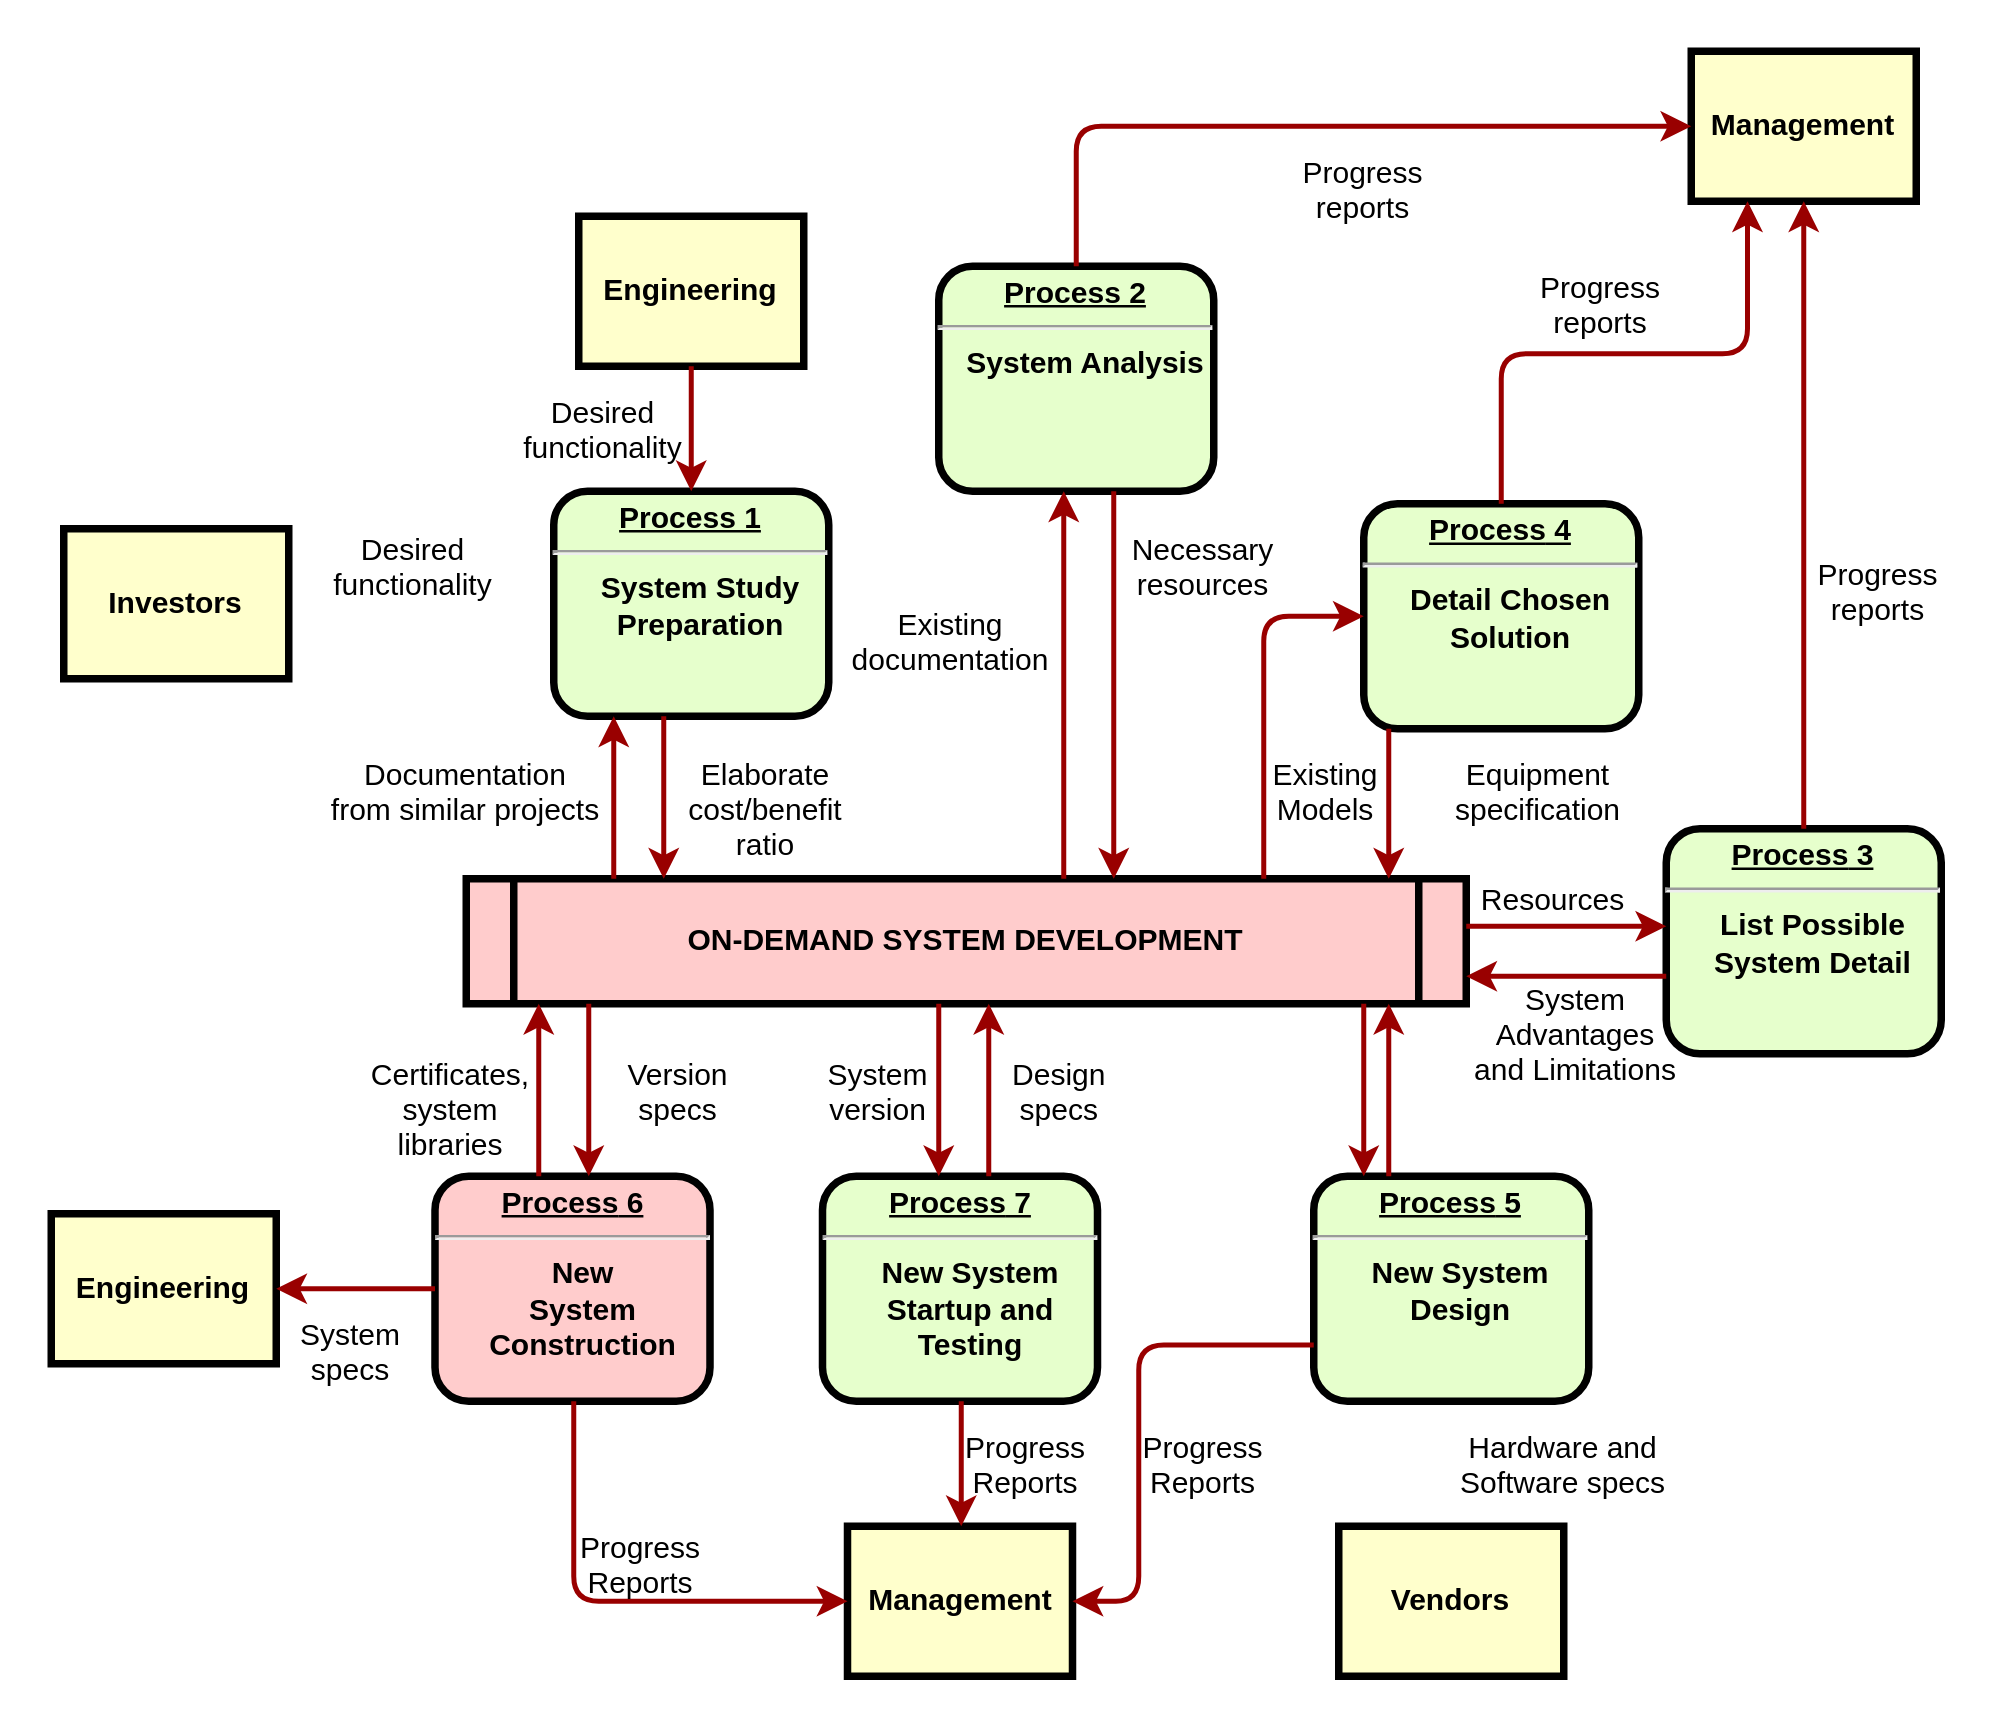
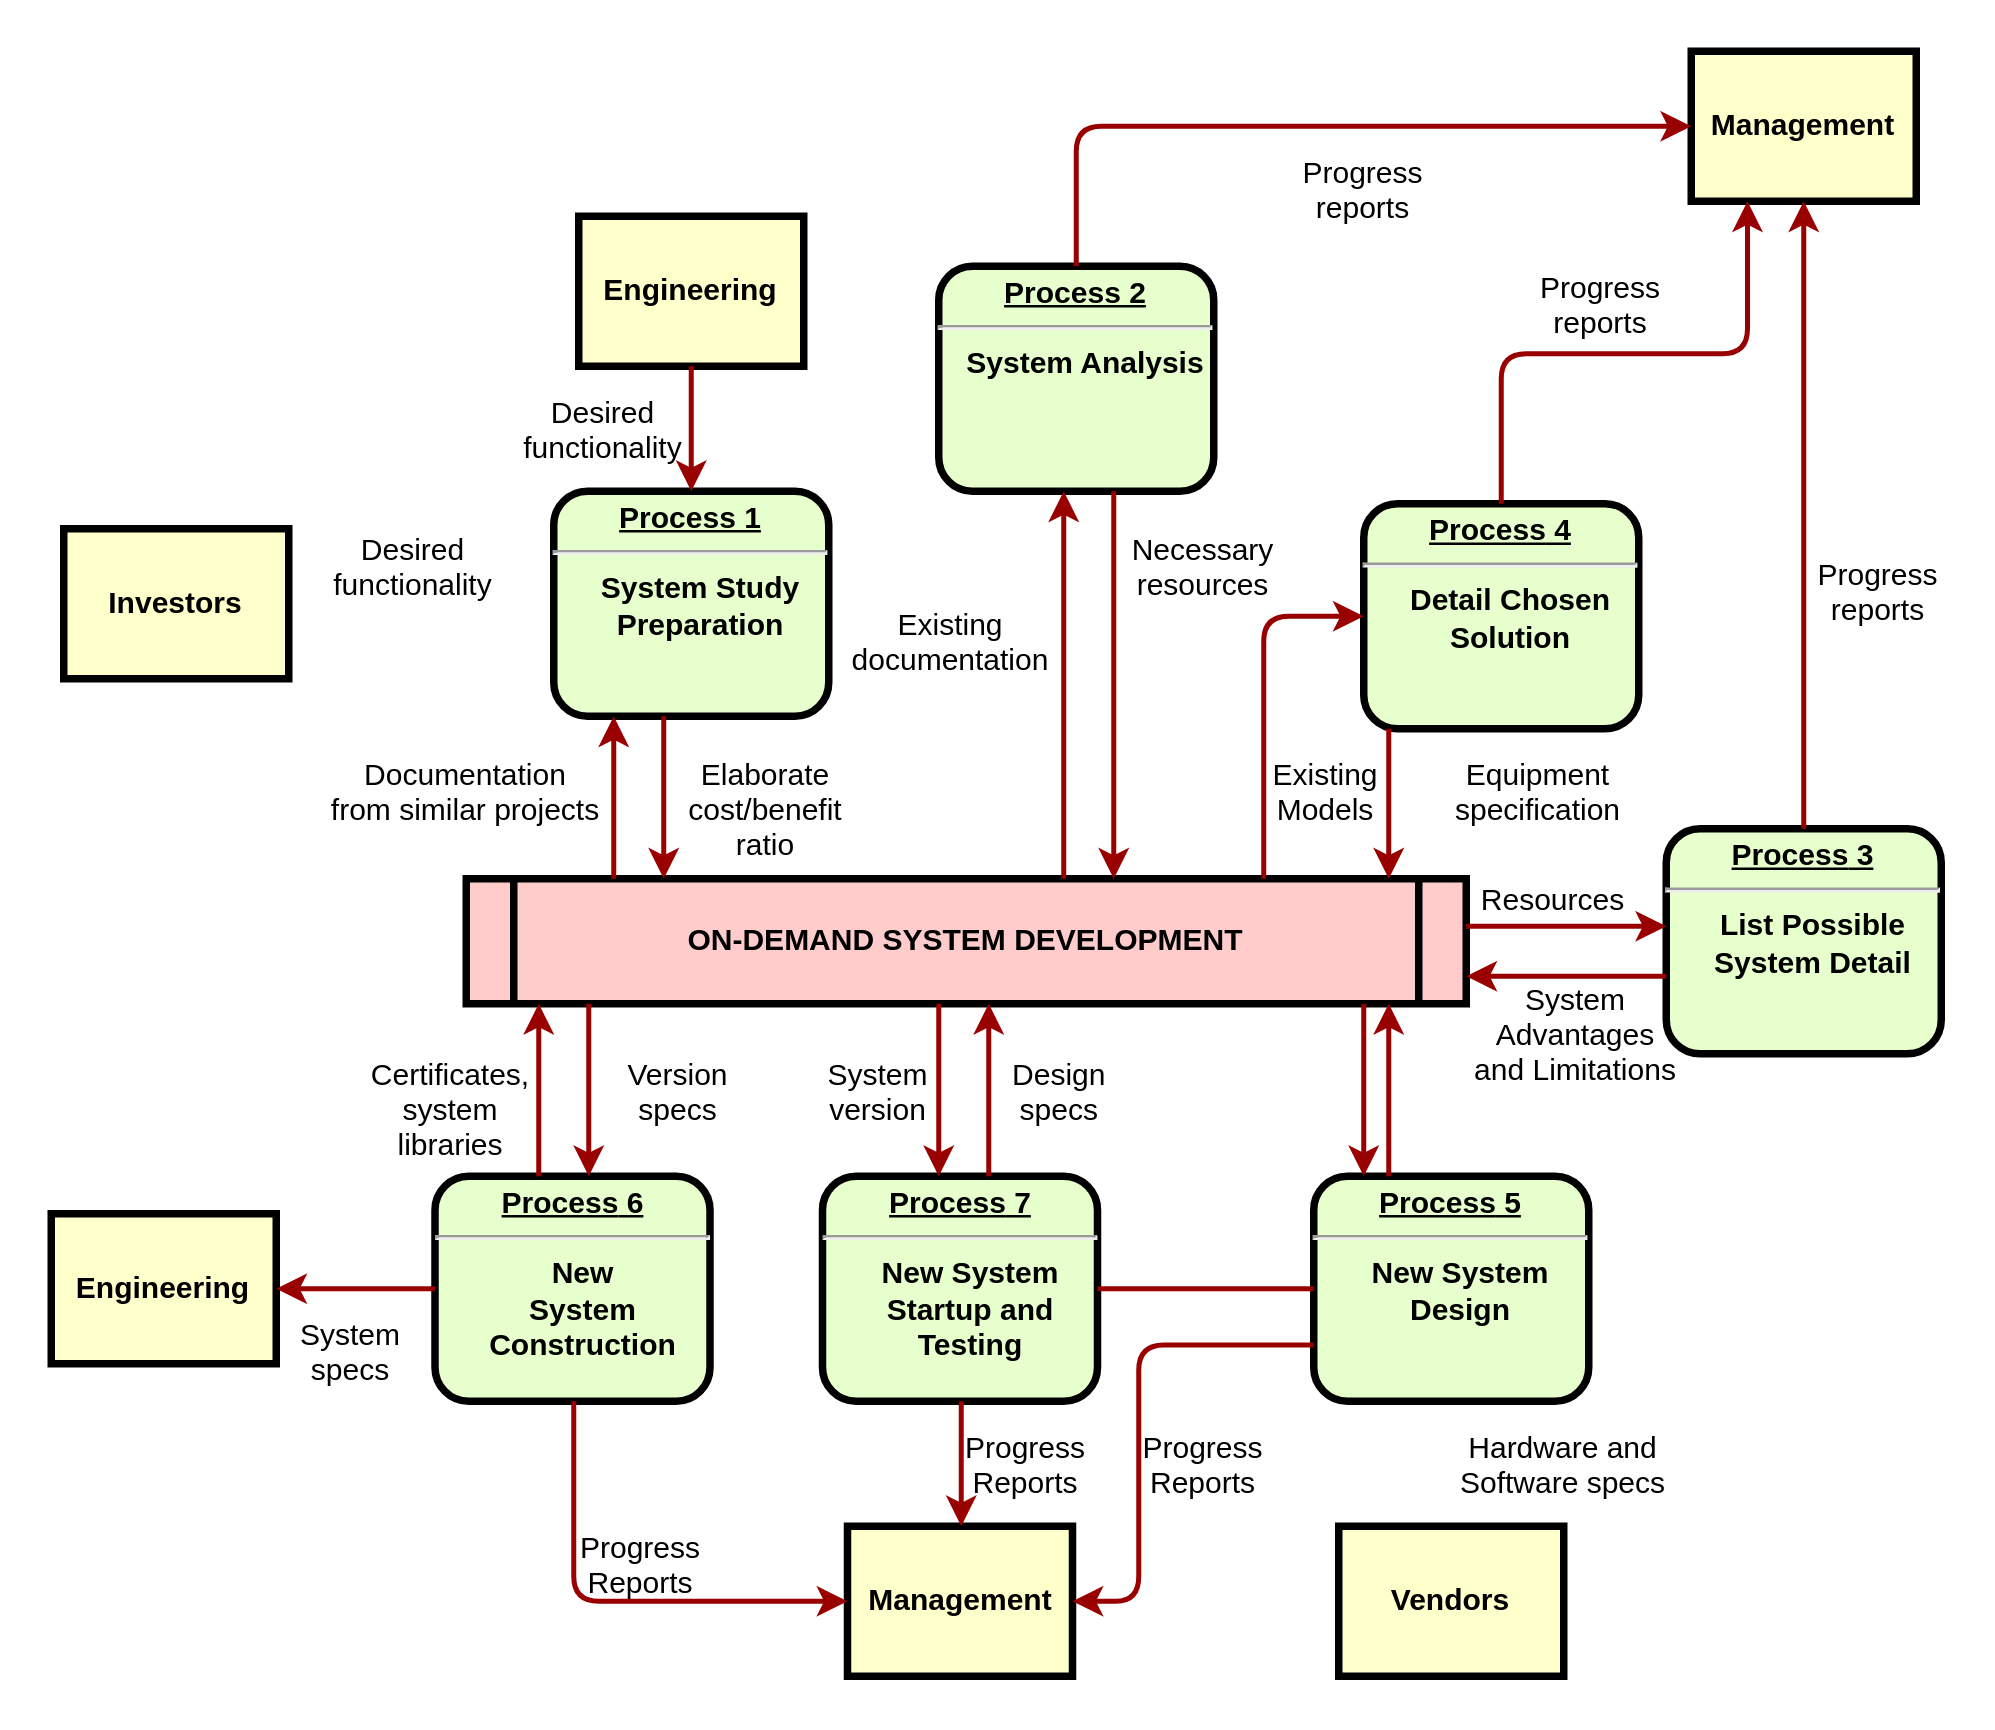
(573, 1289) -> (573, 1289)
none -> (1206, 1289)
